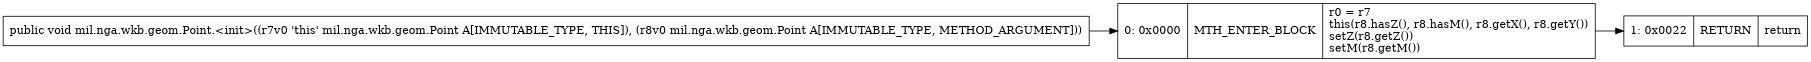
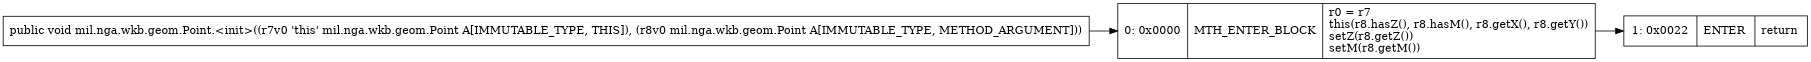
(1726, 31) -> (1724, 31)
